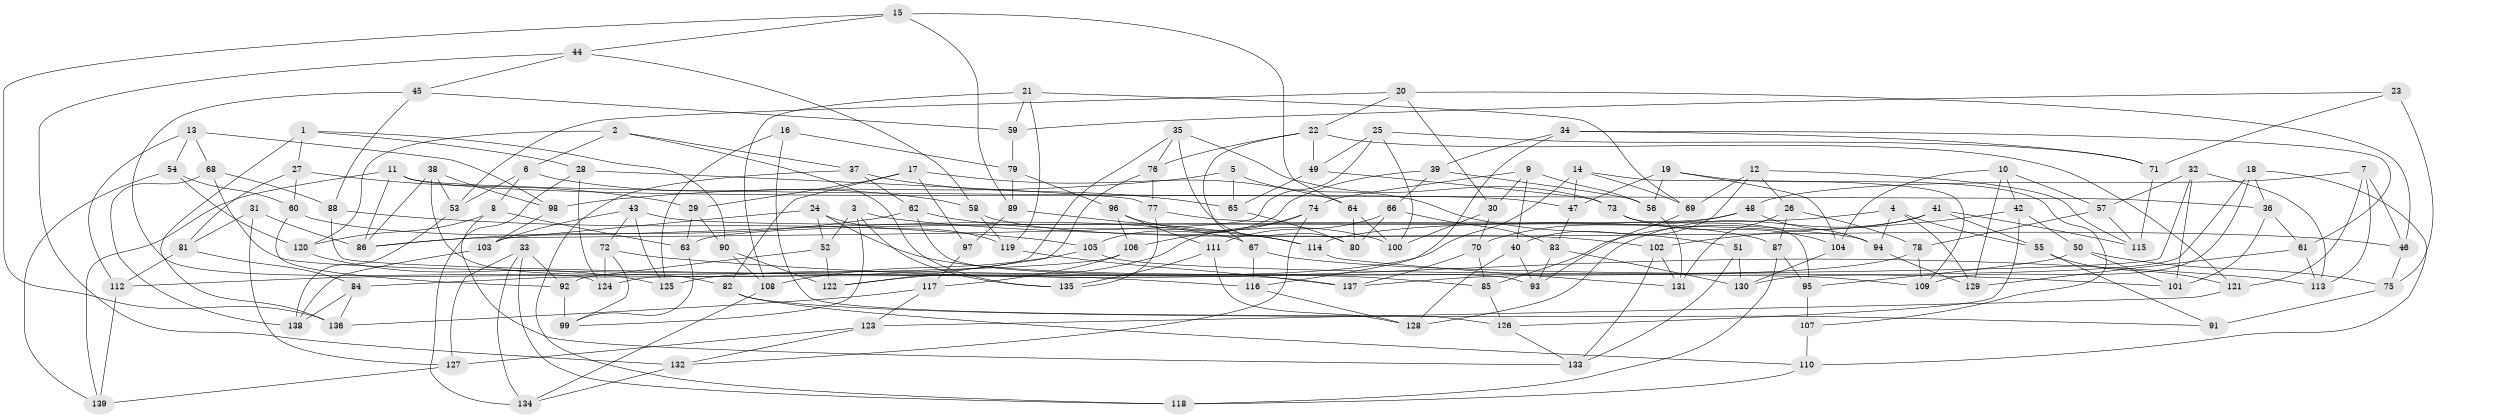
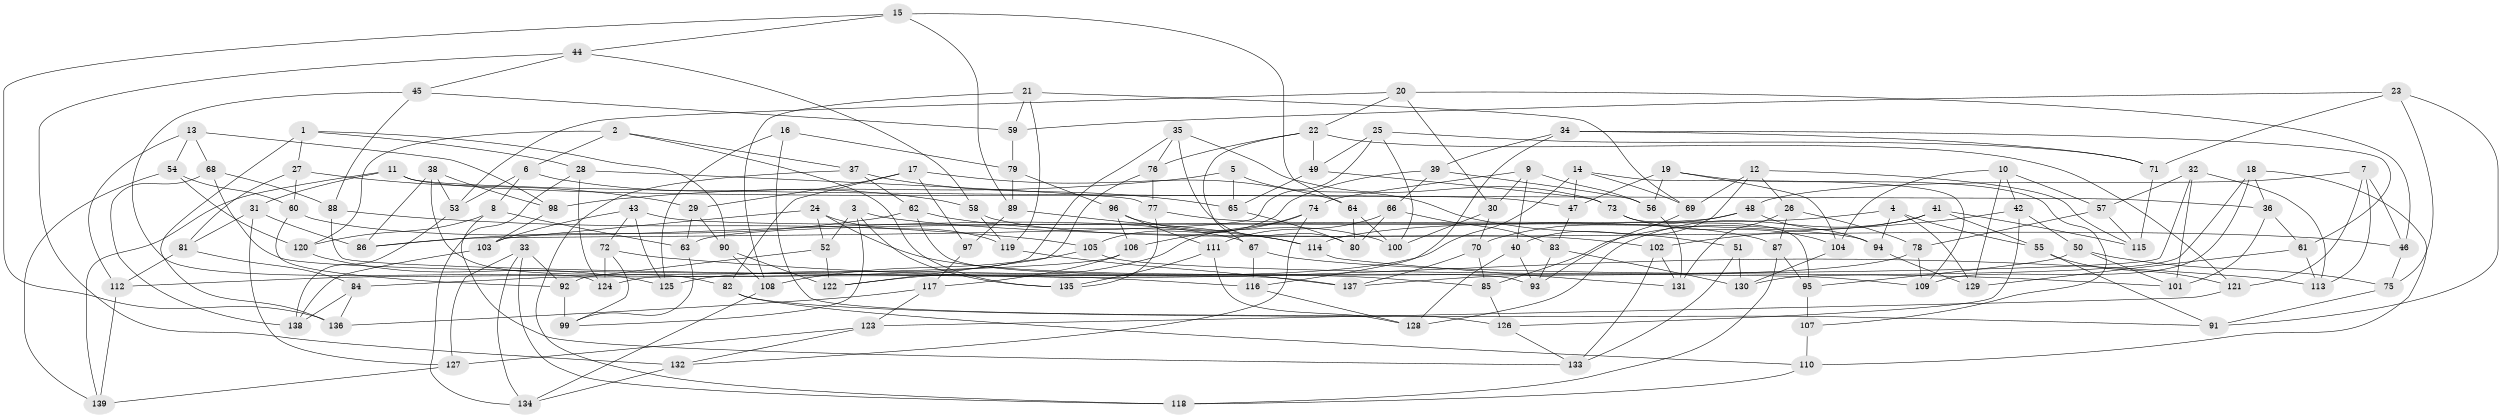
(377, 209) -> (322, 185)
none -> (2469, 281)
